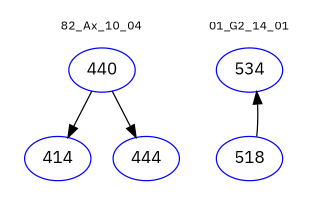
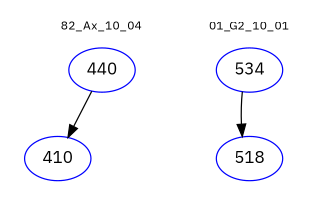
(250, 26) -> (250, 26)
(258, 120) -> (241, 108)
(58, 159) -> (58, 159)
(146, 159) -> none
